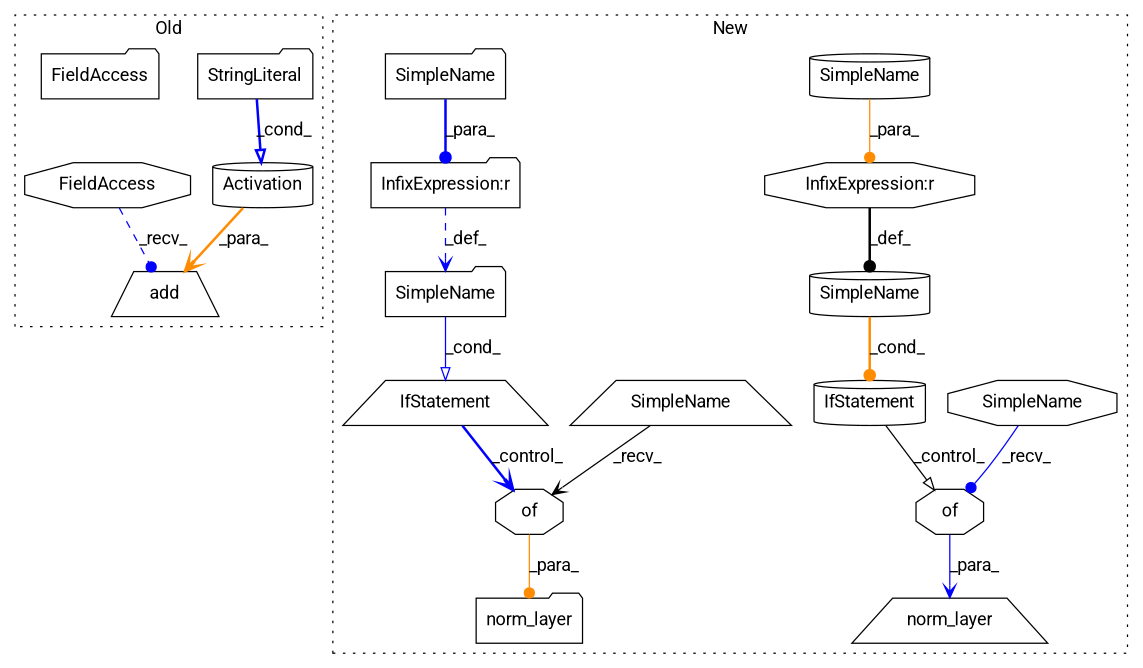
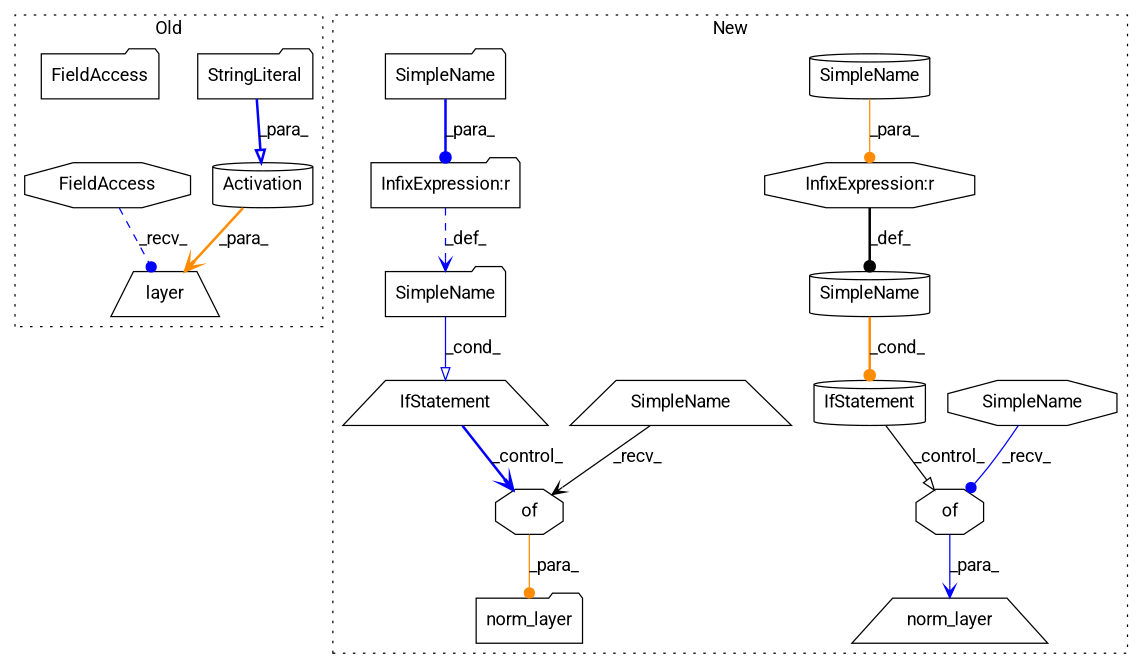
(284, 131) -> (284, 131)
(165, 294) -> (165, 294)
